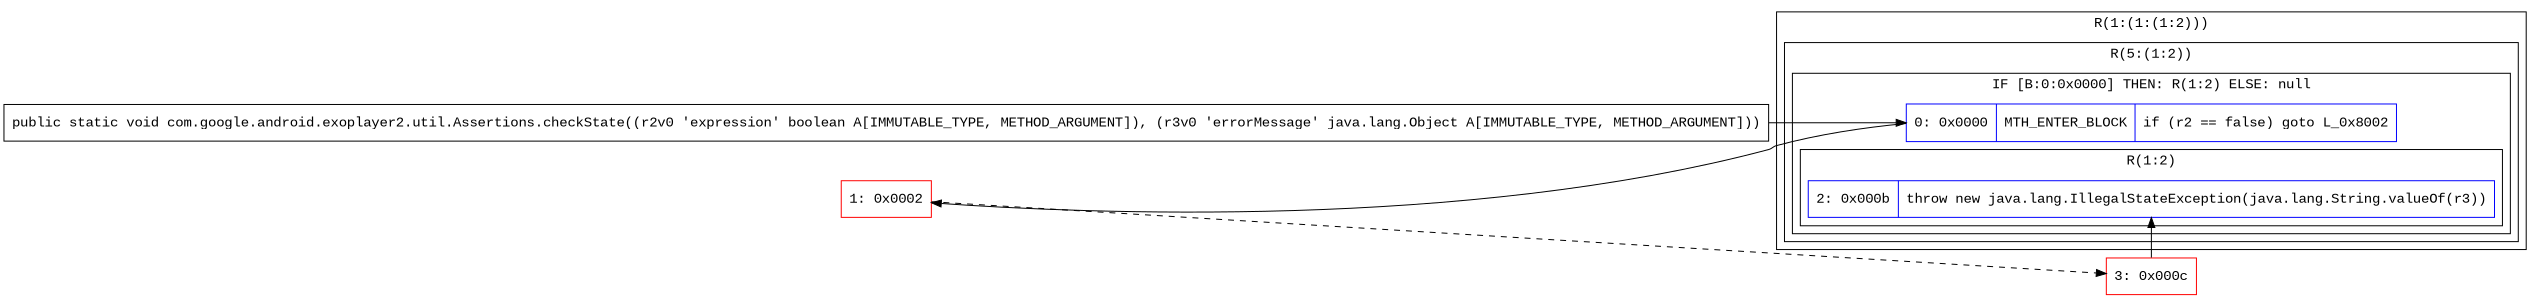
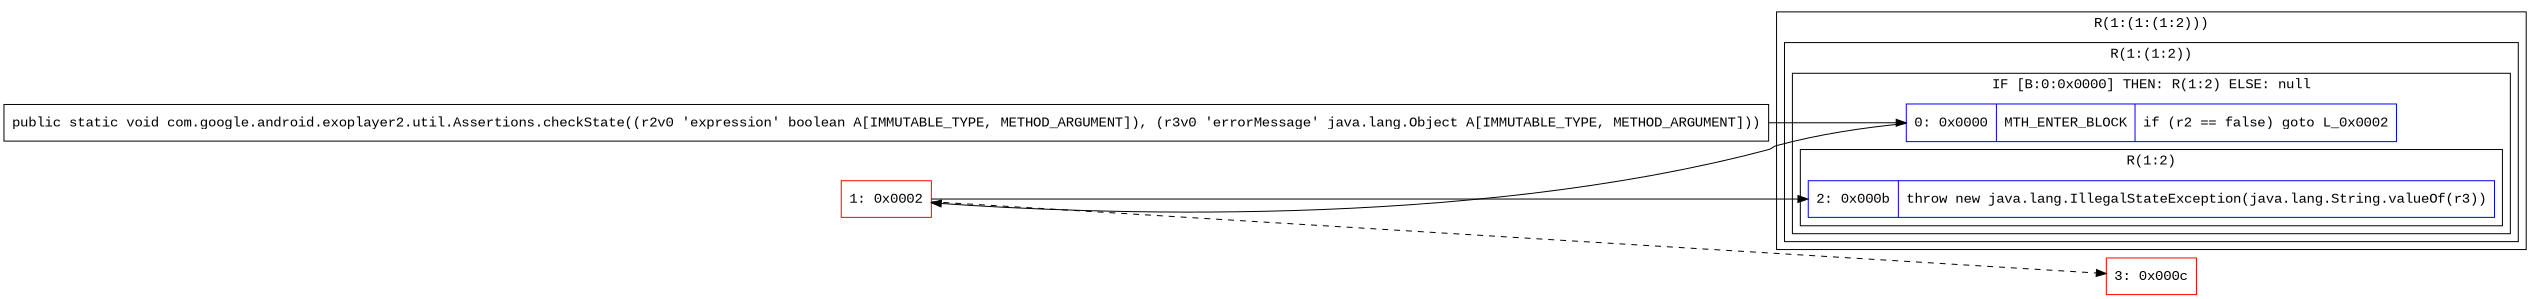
(2151, 54) -> (2151, 54)
(2266, 122) -> (2266, 122)
(2151, 243) -> (1365, 199)
